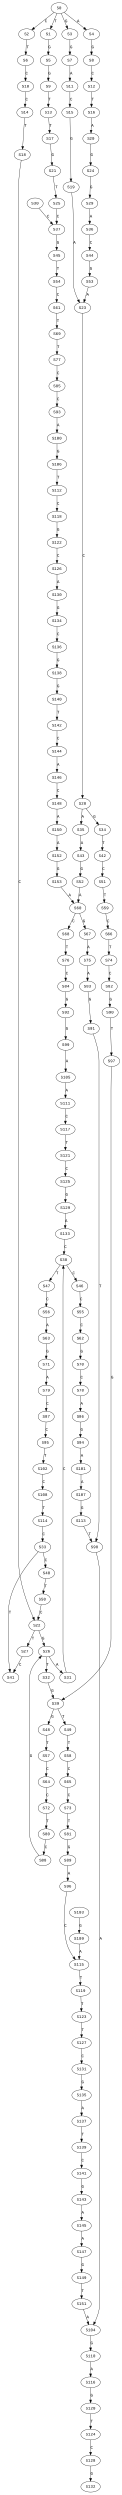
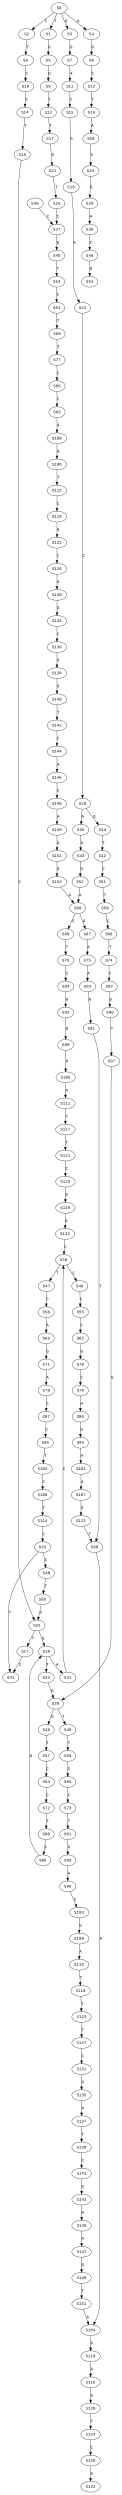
(87, 293) -> none
(64, 1925) -> (73, 1898)
